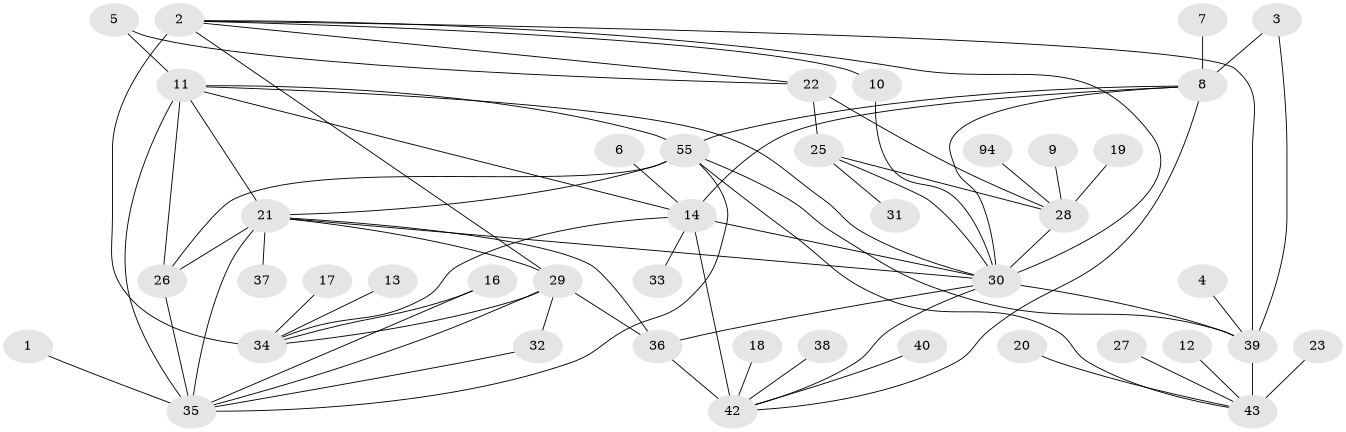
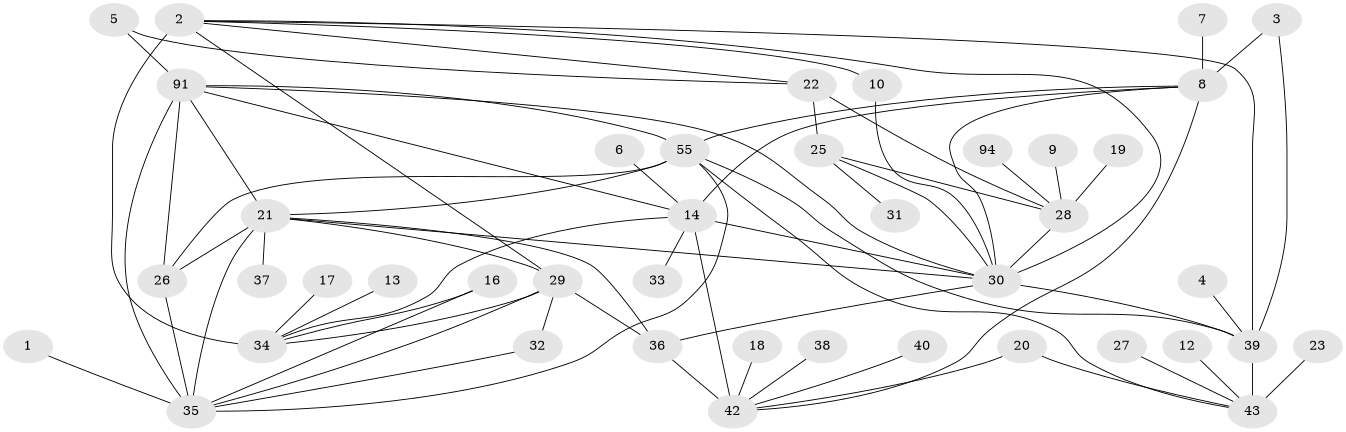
(181, 85) -> (181, 85)
(868, 352) -> (881, 388)
